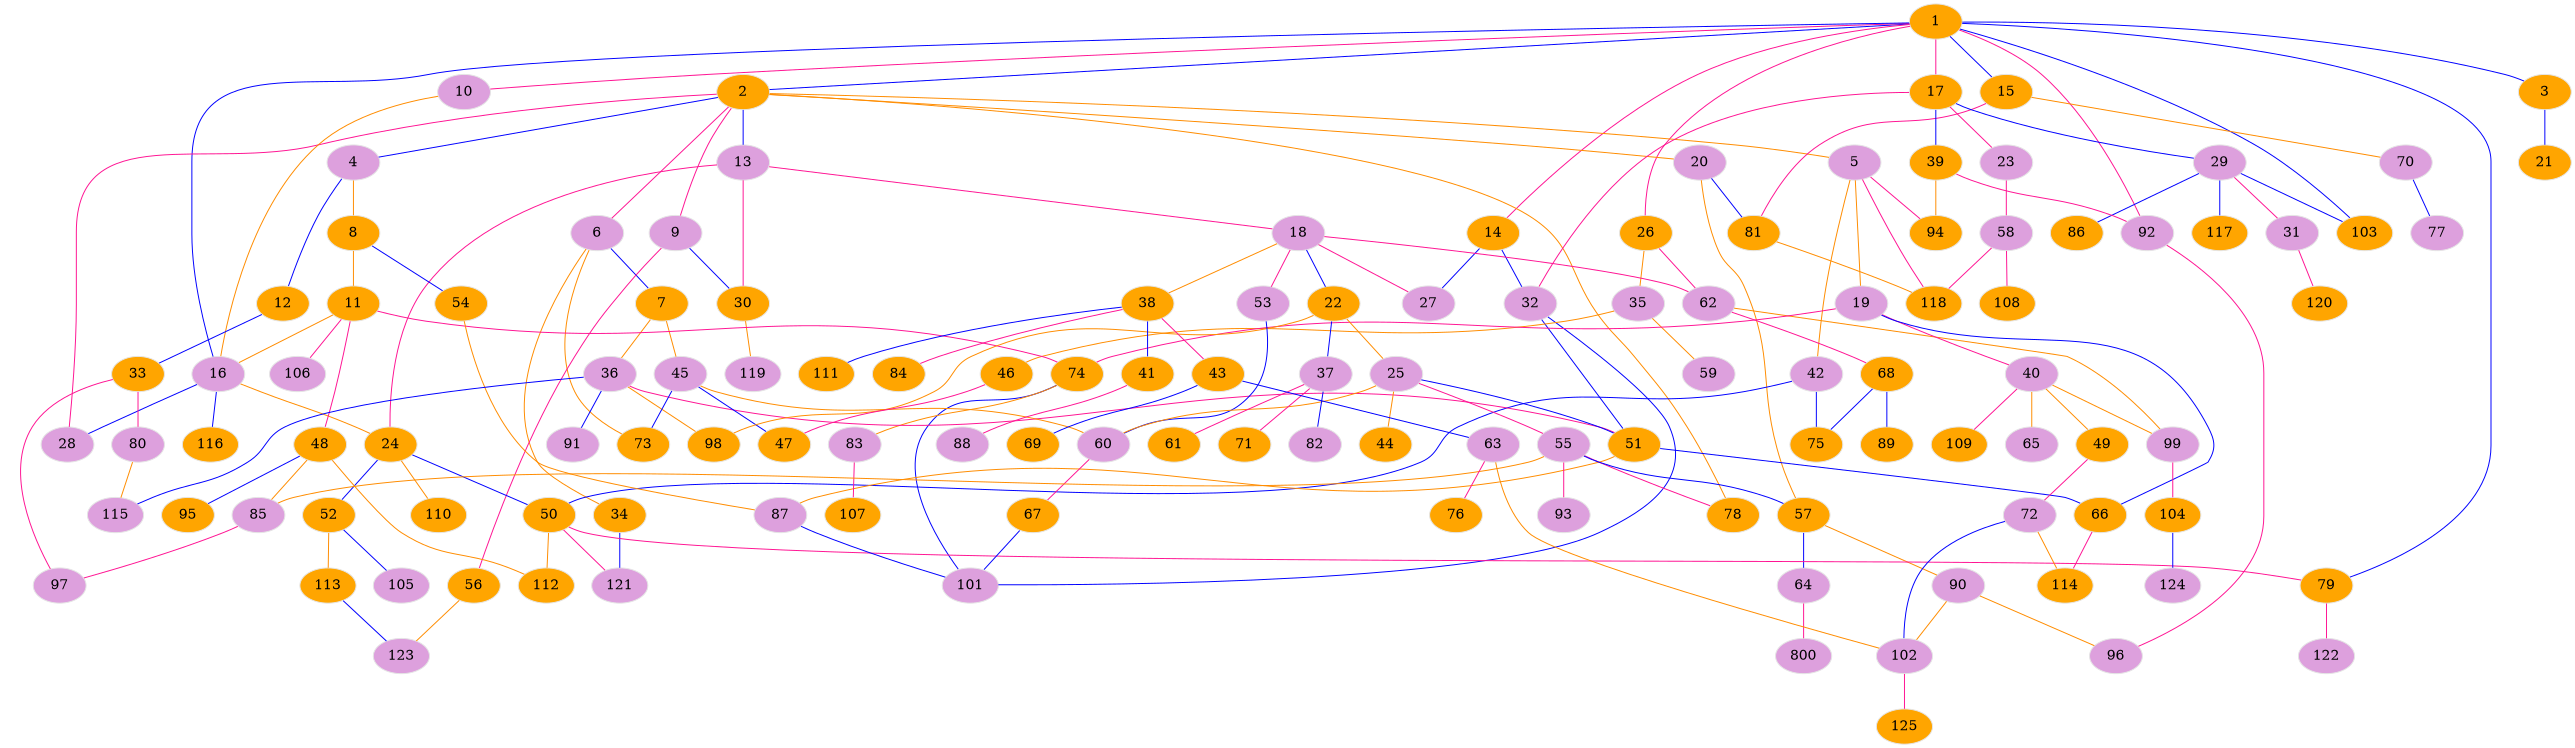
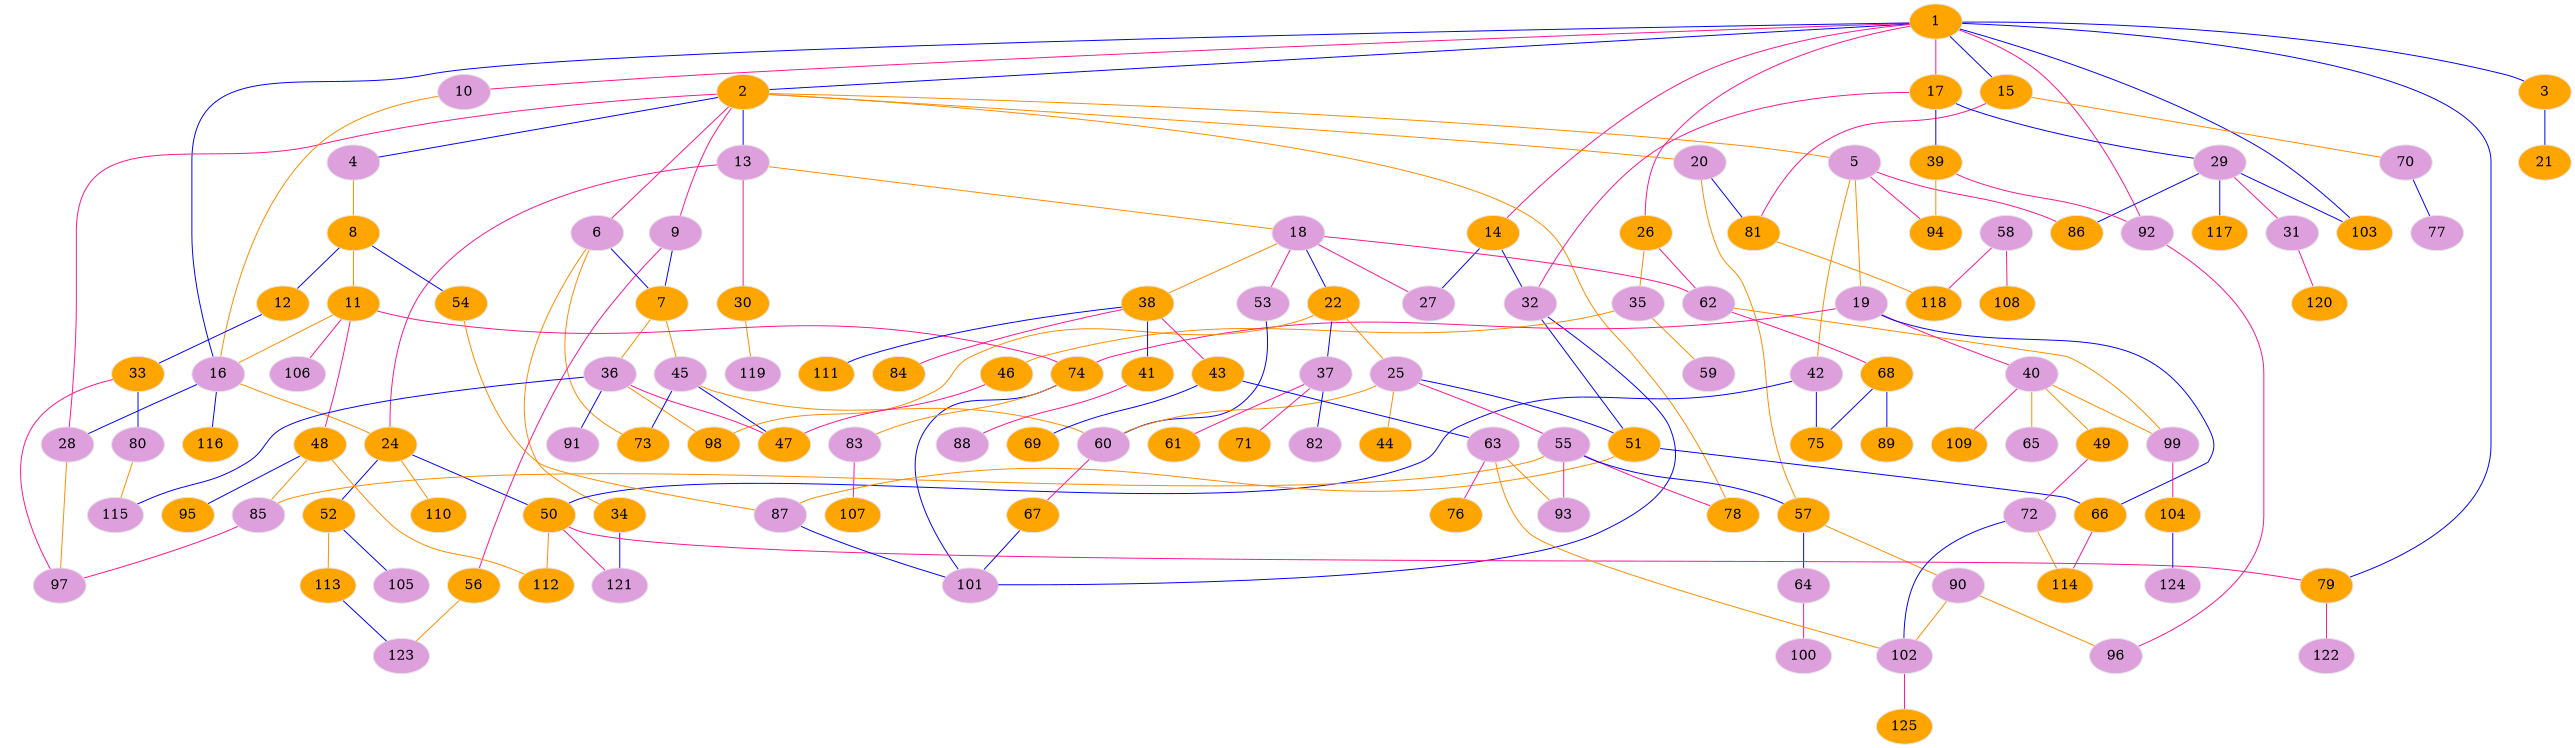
(2006, 163) -> none
(1021, 198) -> (1021, 198)
(311, 230) -> (318, 268)
(1891, 234) -> (1967, 196)
(709, 268) -> (669, 268)
(138, 404) -> (138, 404)
(1073, 415) -> (697, 409)
none -> (1530, 482)
none -> (64, 515)
(1804, 656) -> (1804, 656)
